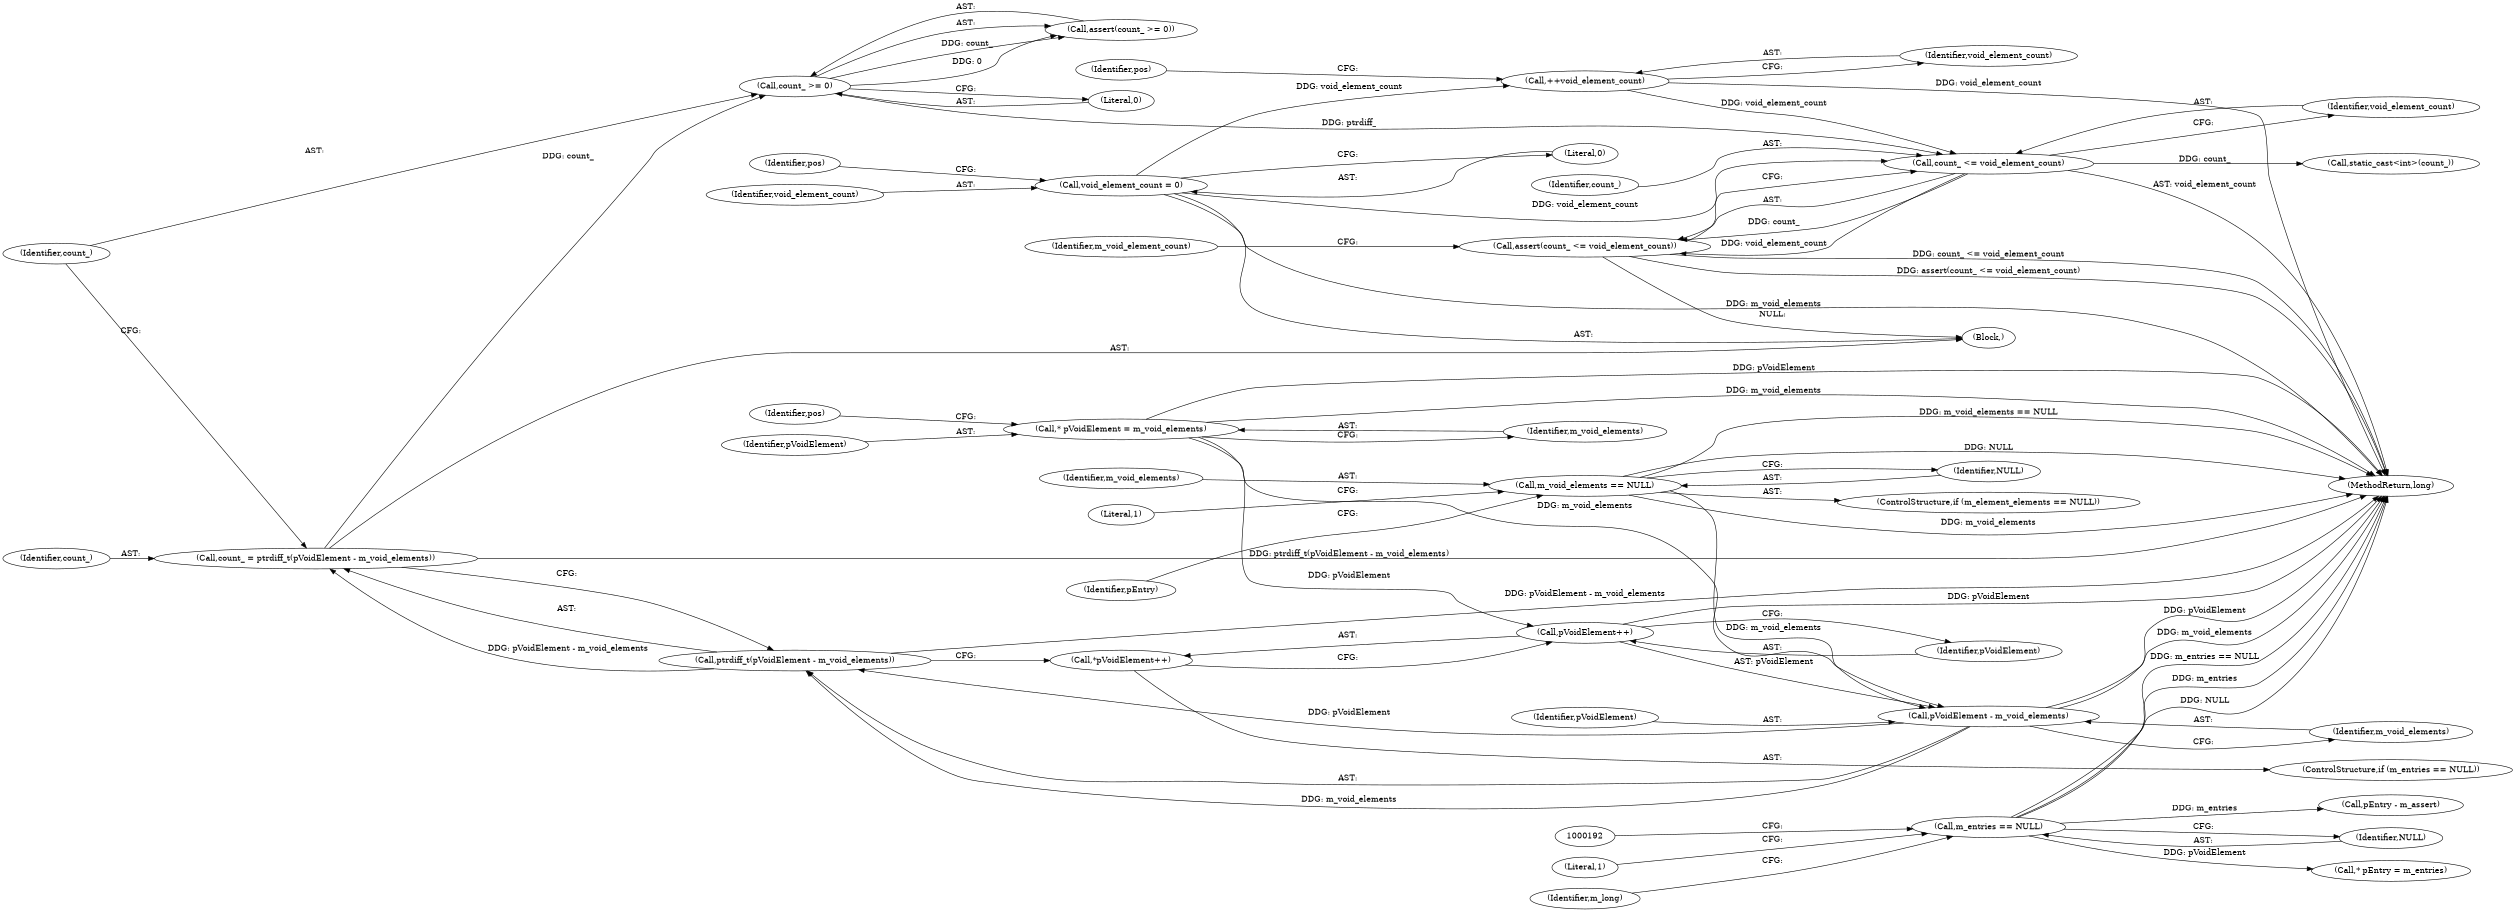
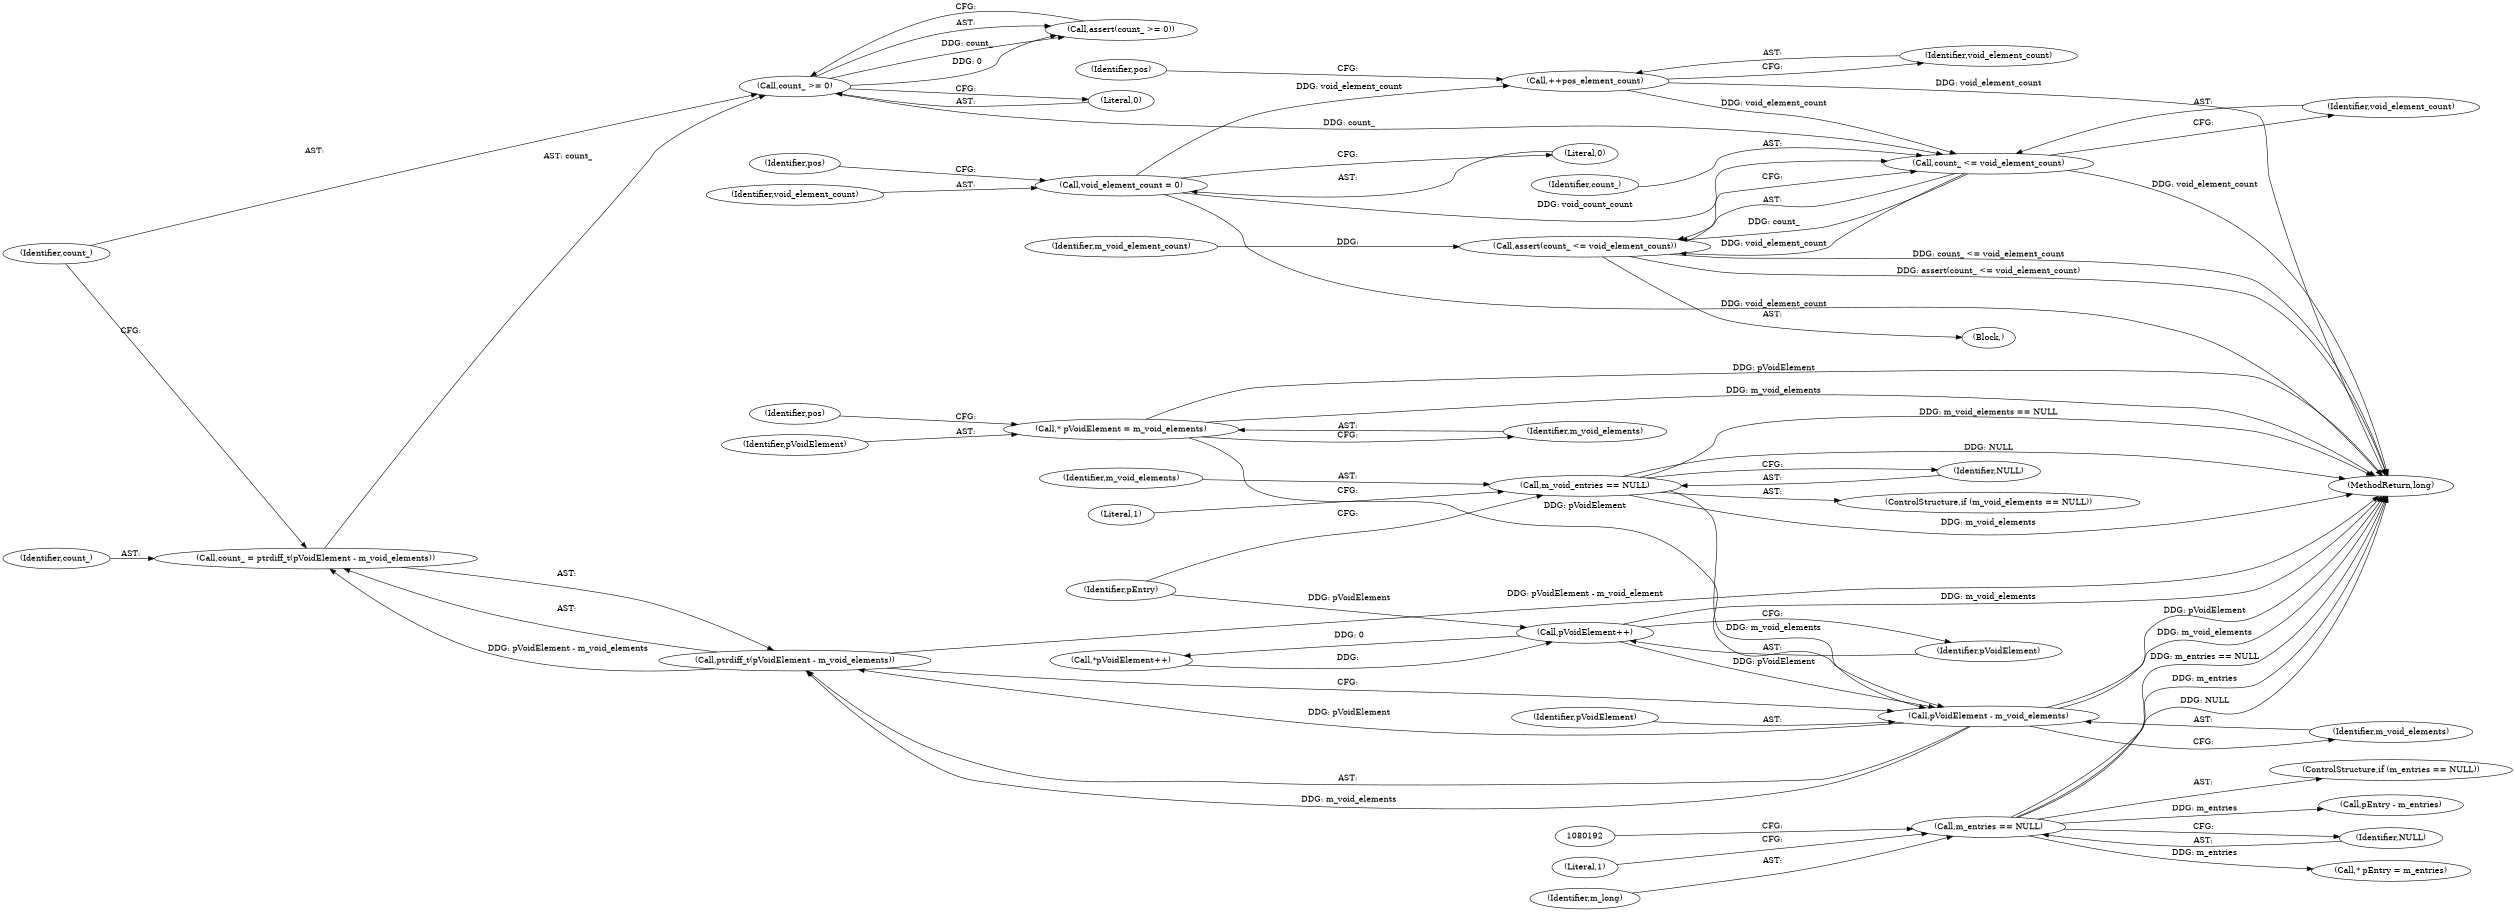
(967, 7) -> (967, 7)
(1585, 81) -> (1585, 81)
(1349, 123) -> (1349, 123)
(568, 156) -> (568, 156)
(2391, 164) -> none
(2205, 185) -> (2205, 185)
(1585, 205) -> (1585, 205)
(1349, 242) -> (1349, 242)
(1774, 304) -> (1774, 304)
(1774, 314) -> (1774, 314)
(1523, 340) -> none
(1119, 353) -> none
(1585, 486) -> (1585, 486)
(1989, 503) -> (1989, 503)
(1585, 506) -> (1585, 506)
(1423, 559) -> none
(568, 574) -> (568, 574)
(1308, 588) -> (1346, 611)
(1585, 594) -> (1585, 594)
(1989, 597) -> (1989, 597)
(1349, 635) -> (1349, 635)
(1349, 658) -> (1349, 658)
(988, 661) -> (1387, 691)
(1774, 662) -> (1774, 662)
(1690, 762) -> (2177, 798)
(2391, 805) -> (2391, 805)
(1585, 836) -> (1585, 836)
(2205, 853) -> (2205, 853)
(1774, 861) -> (1774, 861)
